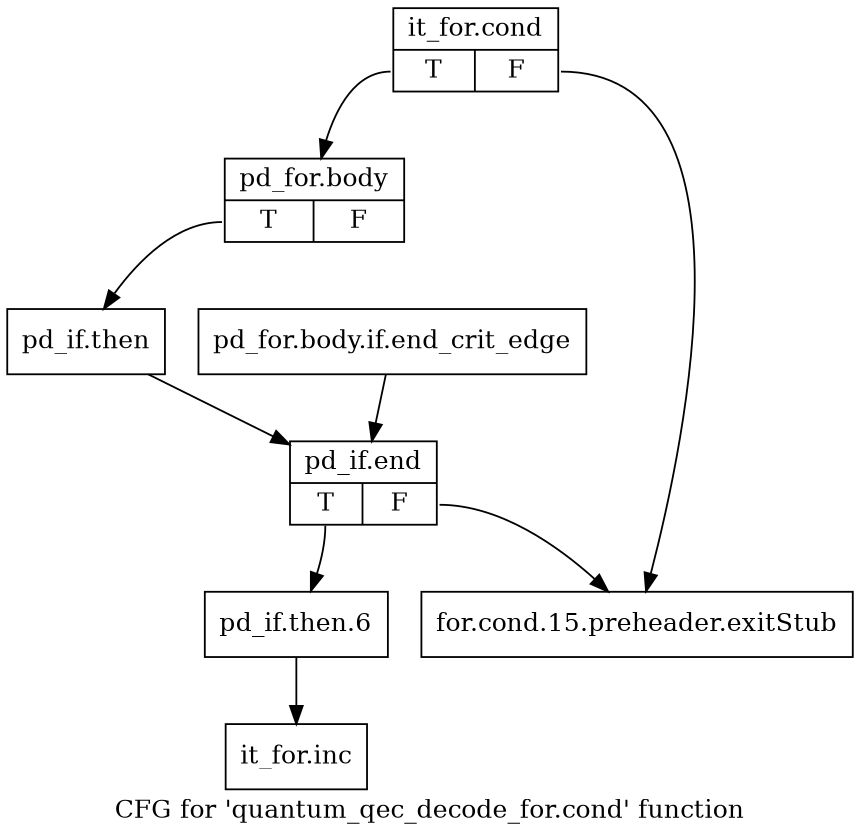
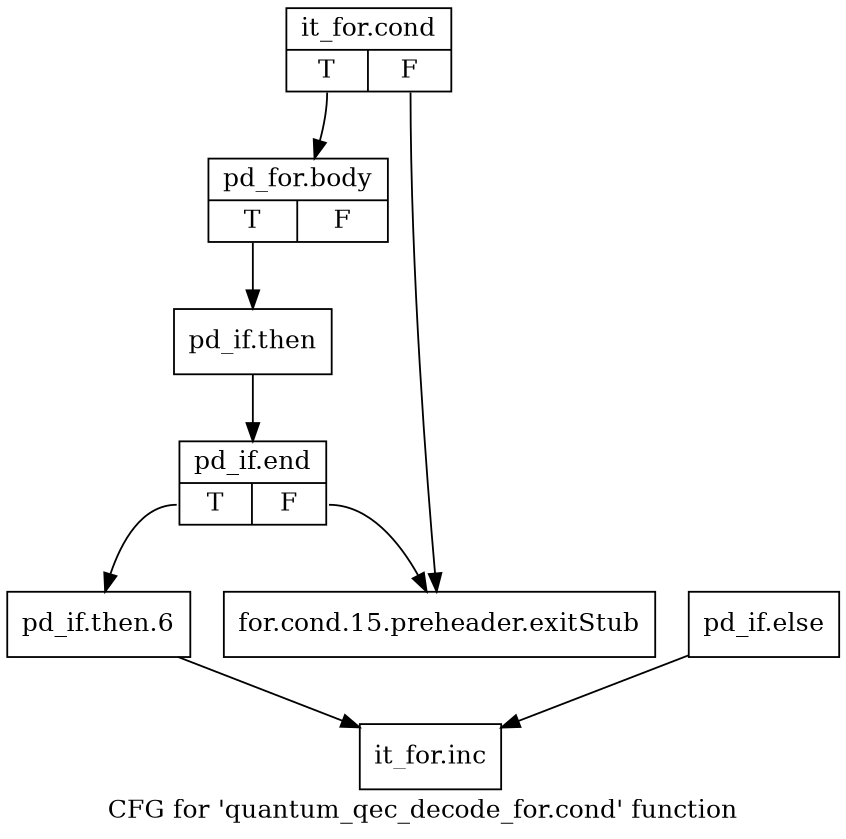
(392, 342) -> none
none -> (764, 624)
